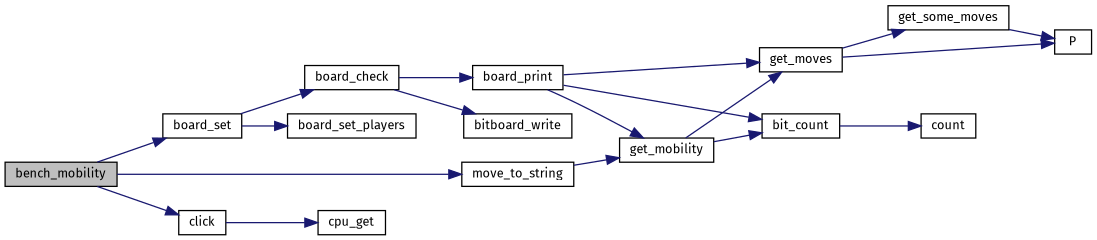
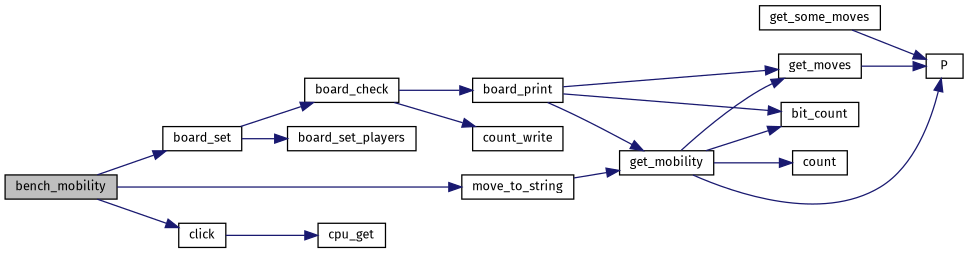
(868, 41) -> none
(518, 126) -> (518, 139)
(874, 126) -> (747, 163)
none -> (843, 201)
